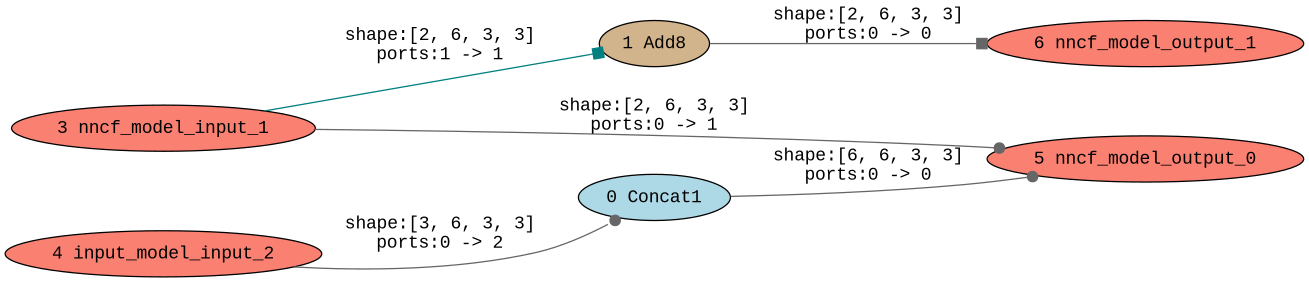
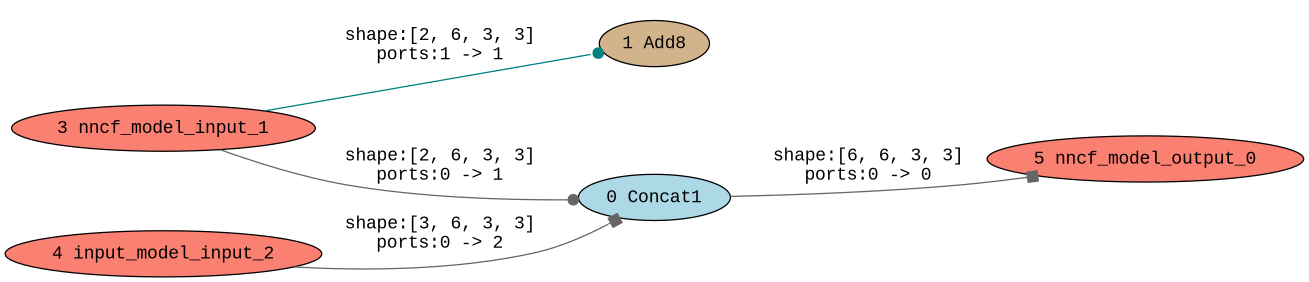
(1145, 44) -> none
(428, 83) -> (428, 83)
(655, 135) -> (391, 191)
(879, 191) -> (879, 191)
(454, 265) -> (454, 265)
